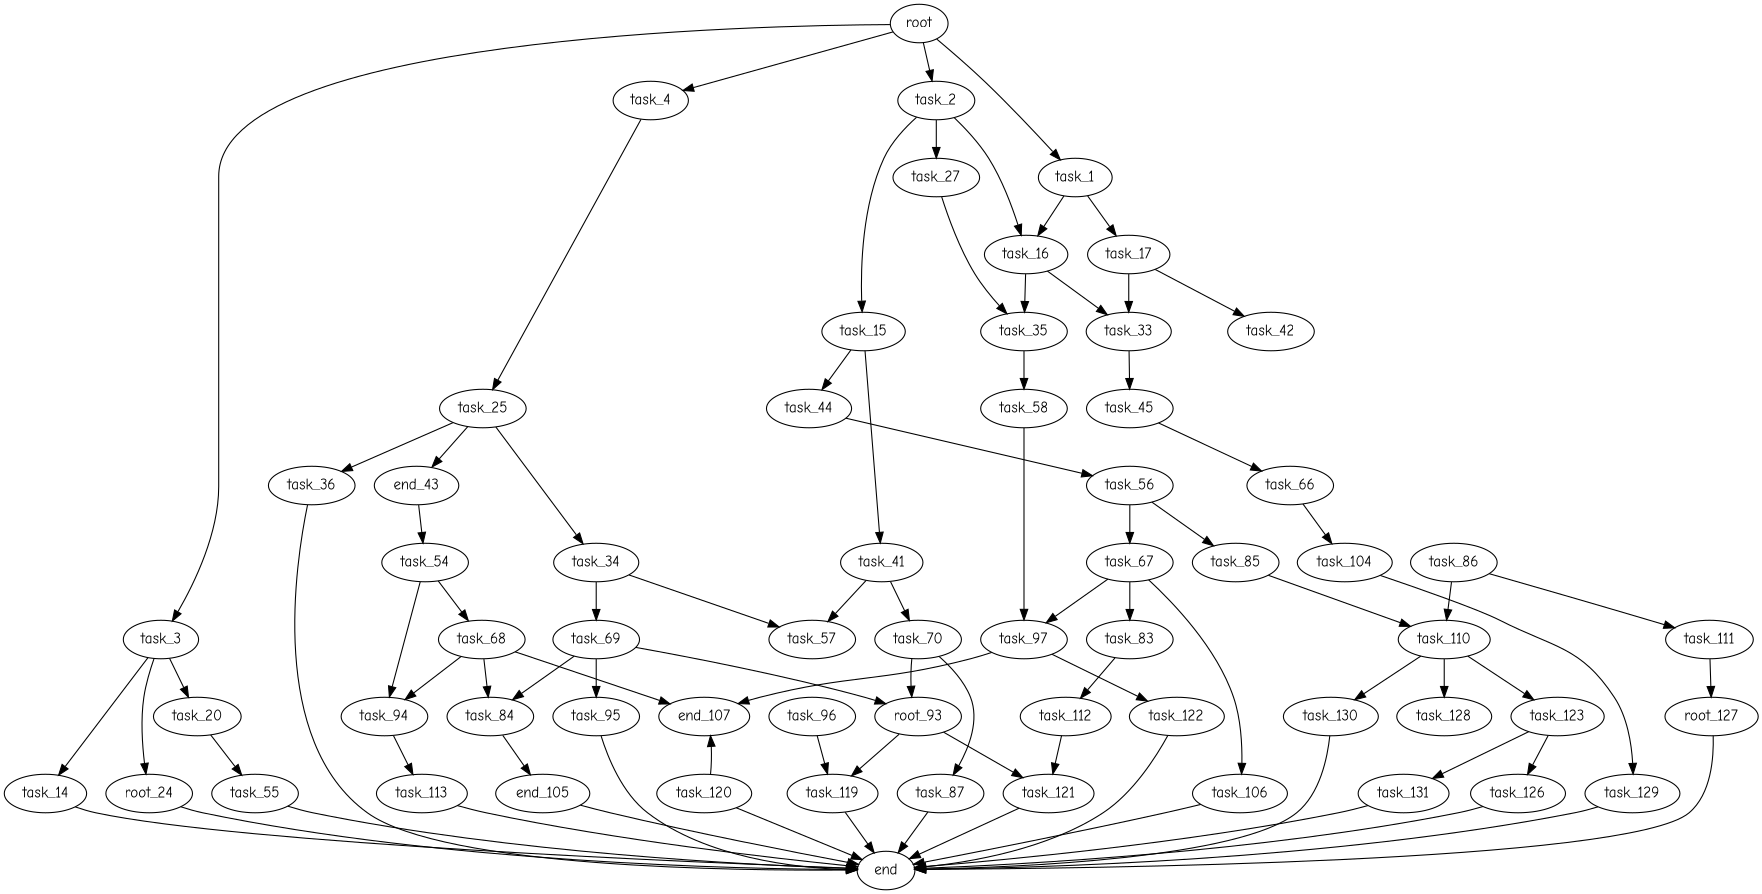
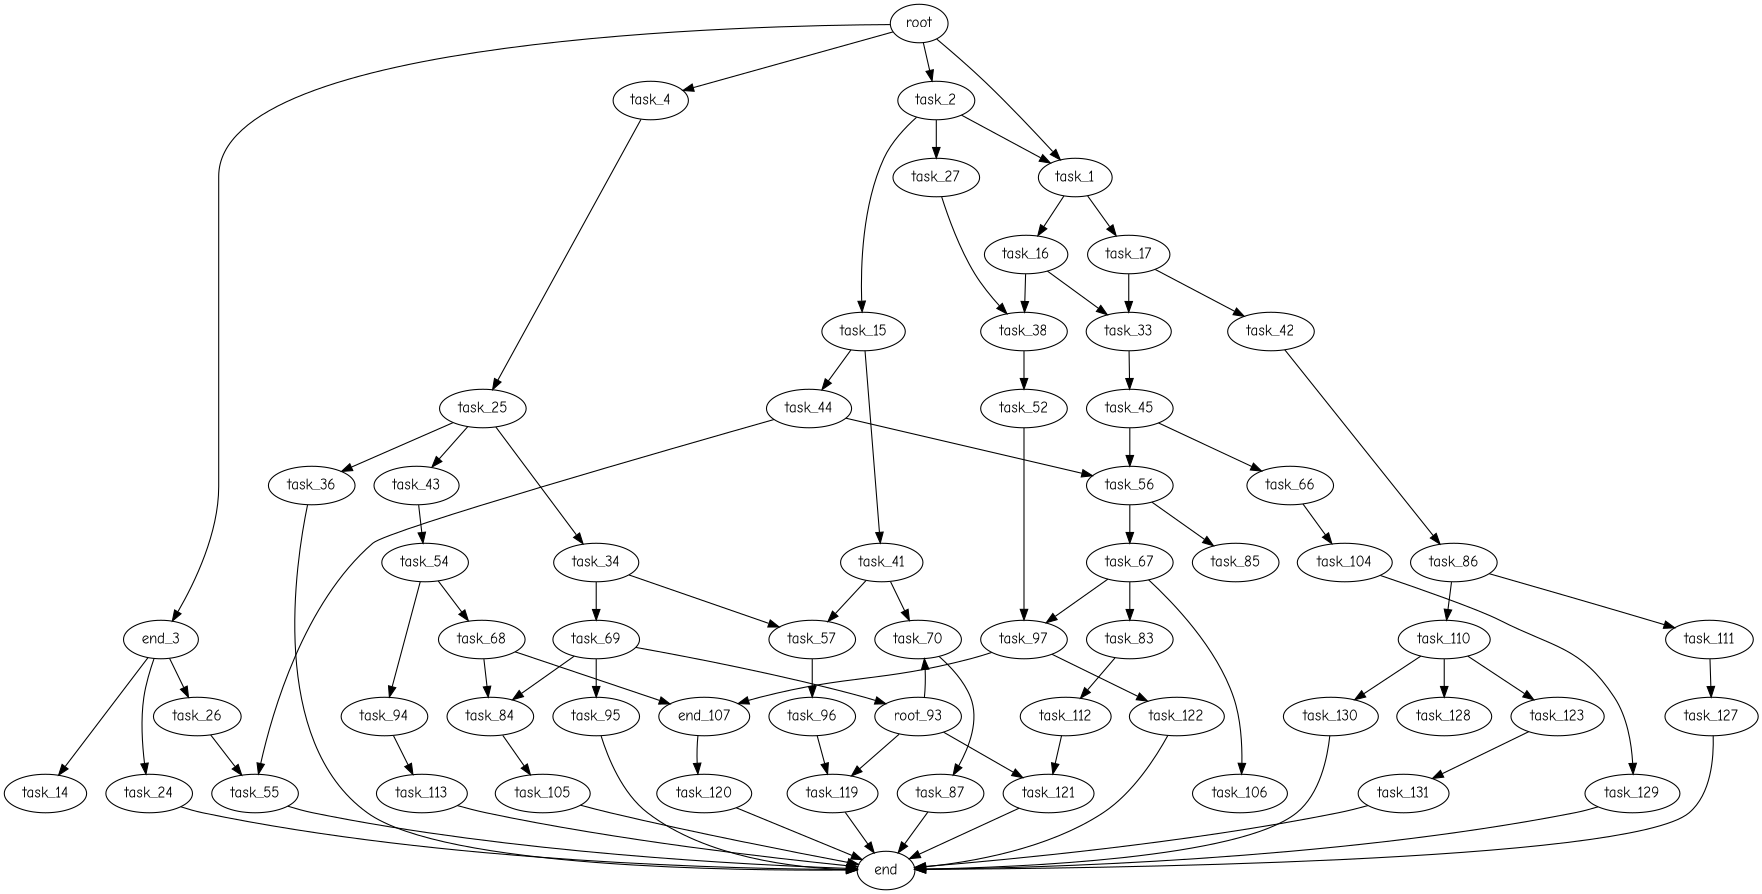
(994, 167) -> (1001, 136)
(1024, 332) -> (1024, 332)
(1024, 409) -> (1024, 409)
none -> (1130, 442)
none -> (1359, 443)
(417, 486) -> (417, 486)
none -> (452, 514)
(1334, 599) -> none
(161, 640) -> (161, 640)
none -> (812, 673)
(437, 675) -> none
(911, 679) -> (925, 683)
(197, 717) -> (197, 717)
(1712, 717) -> (1712, 717)
(711, 760) -> (697, 749)
(149, 794) -> (149, 794)
(543, 794) -> (543, 794)
(1518, 794) -> none
(1090, 829) -> none
(305, 838) -> none
